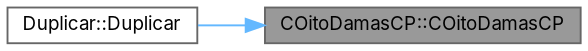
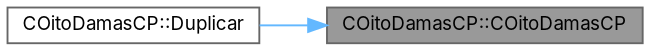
(102, 25) -> (133, 25)
